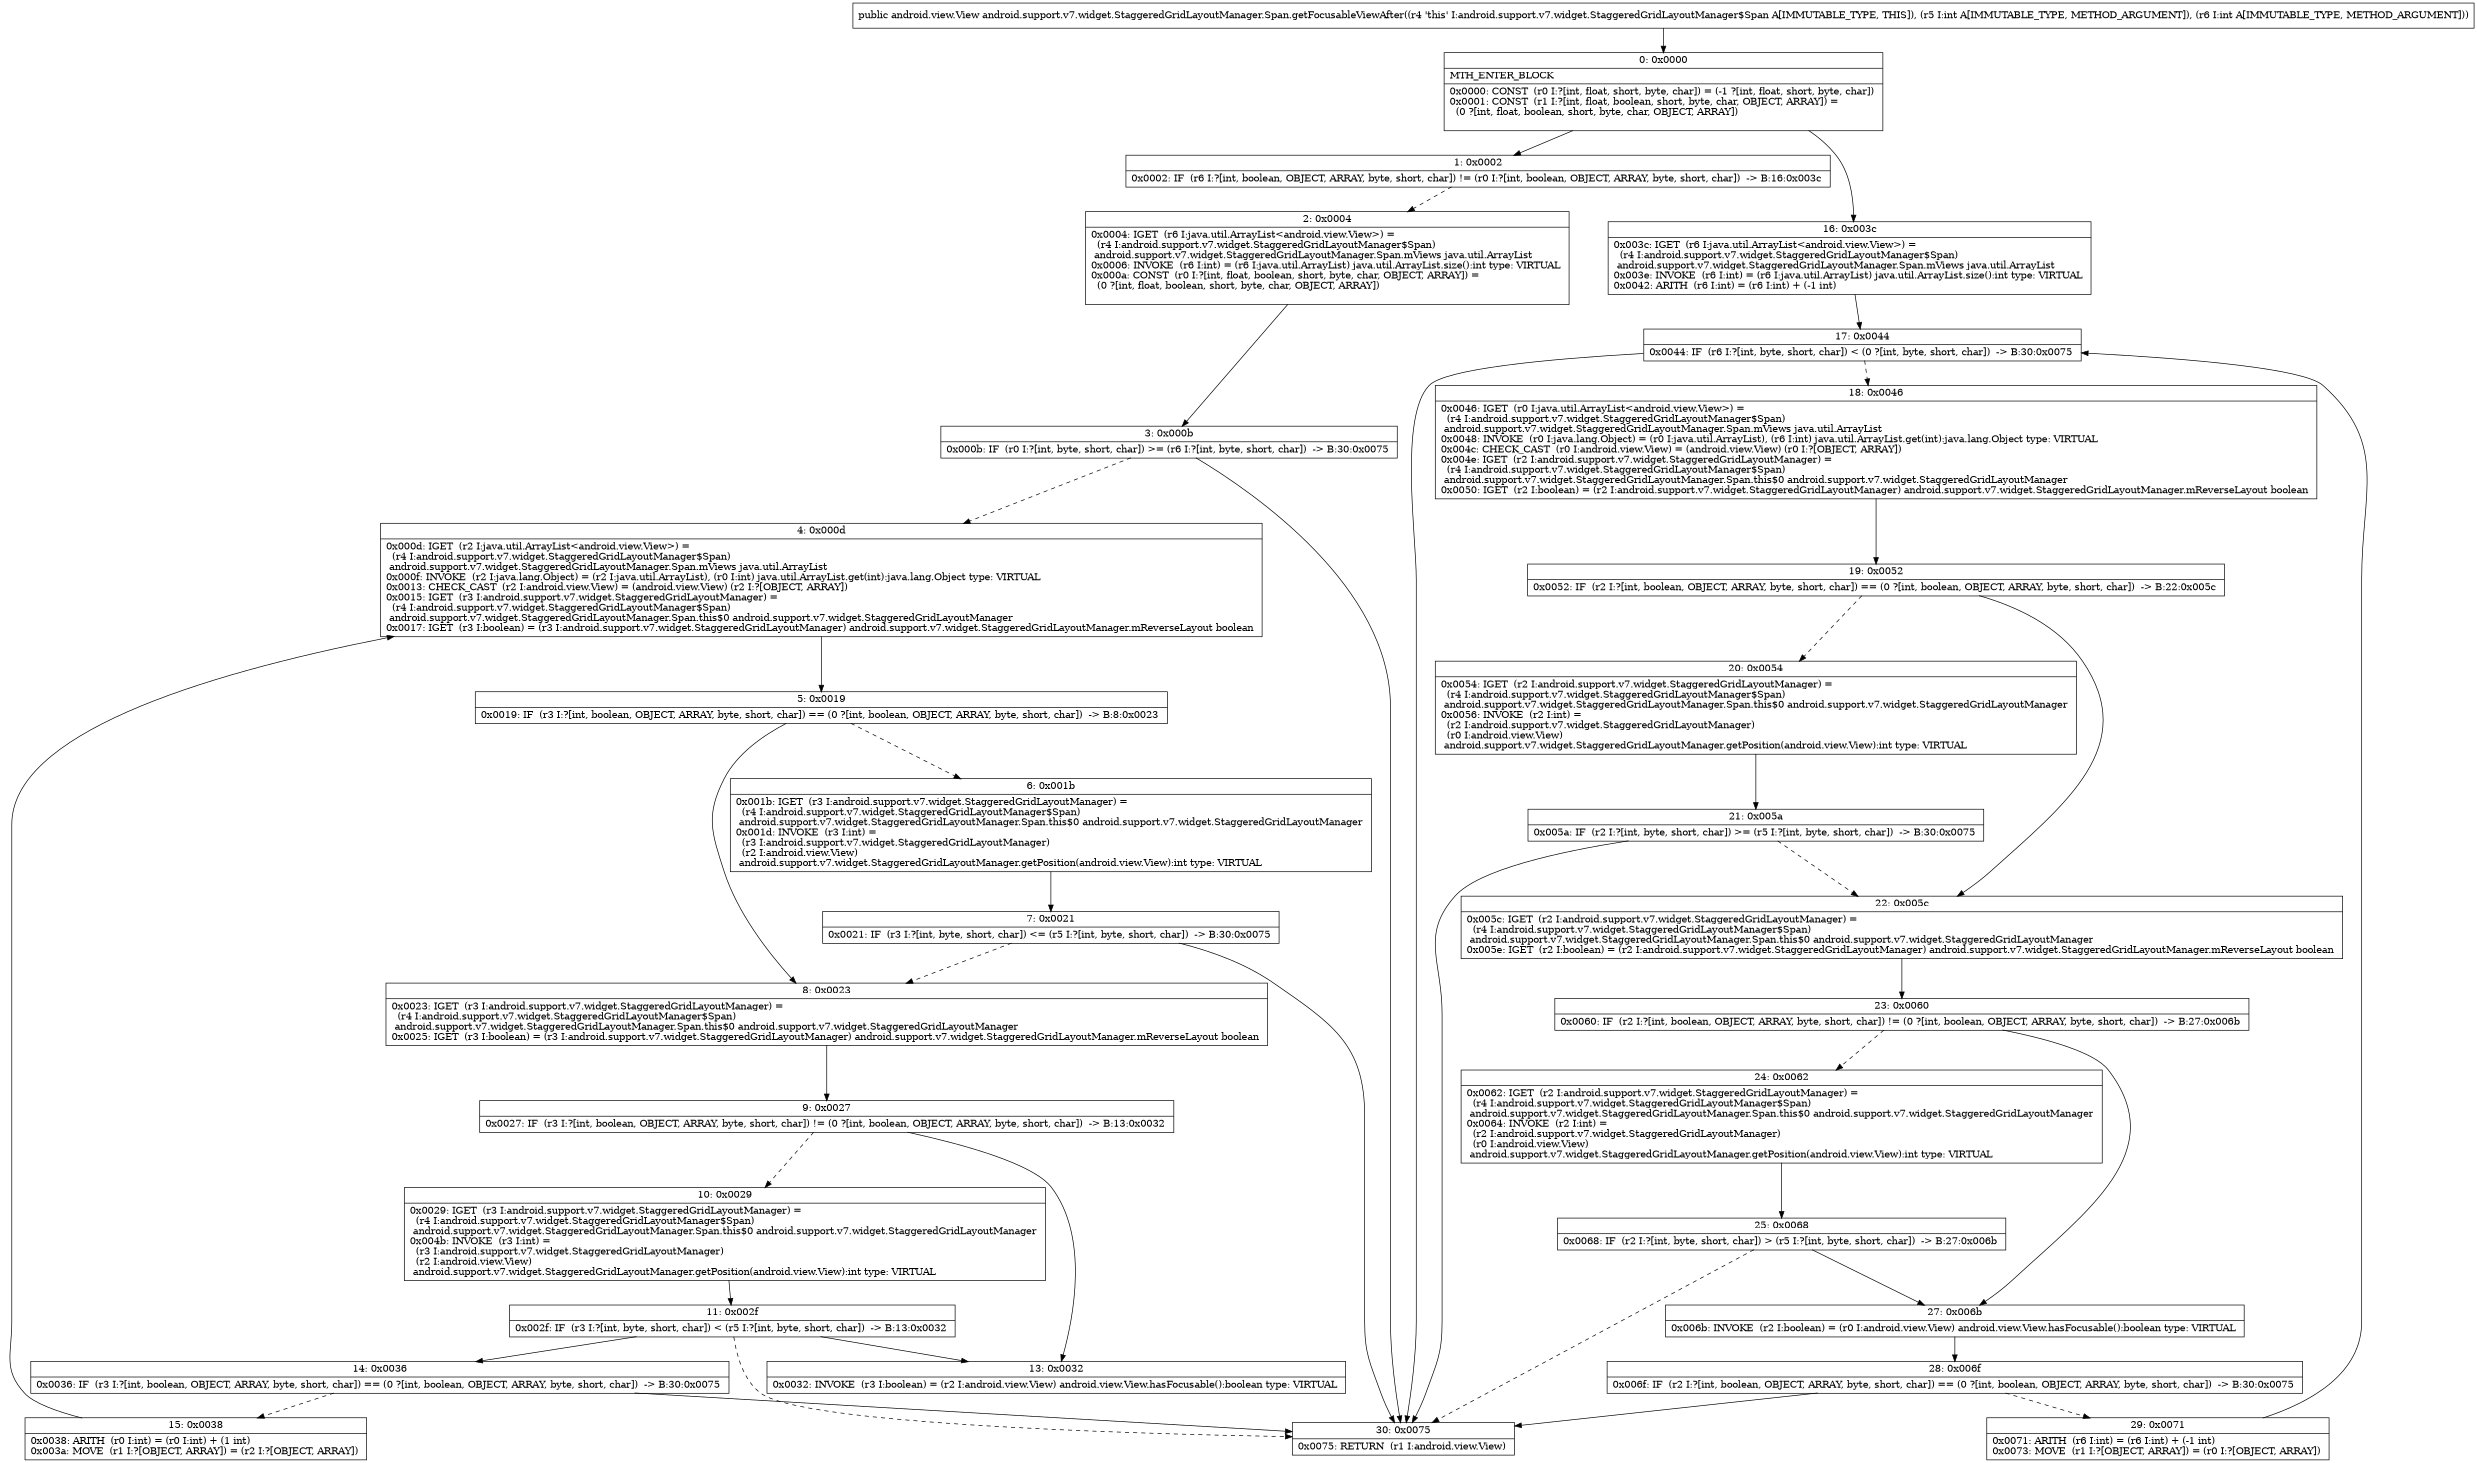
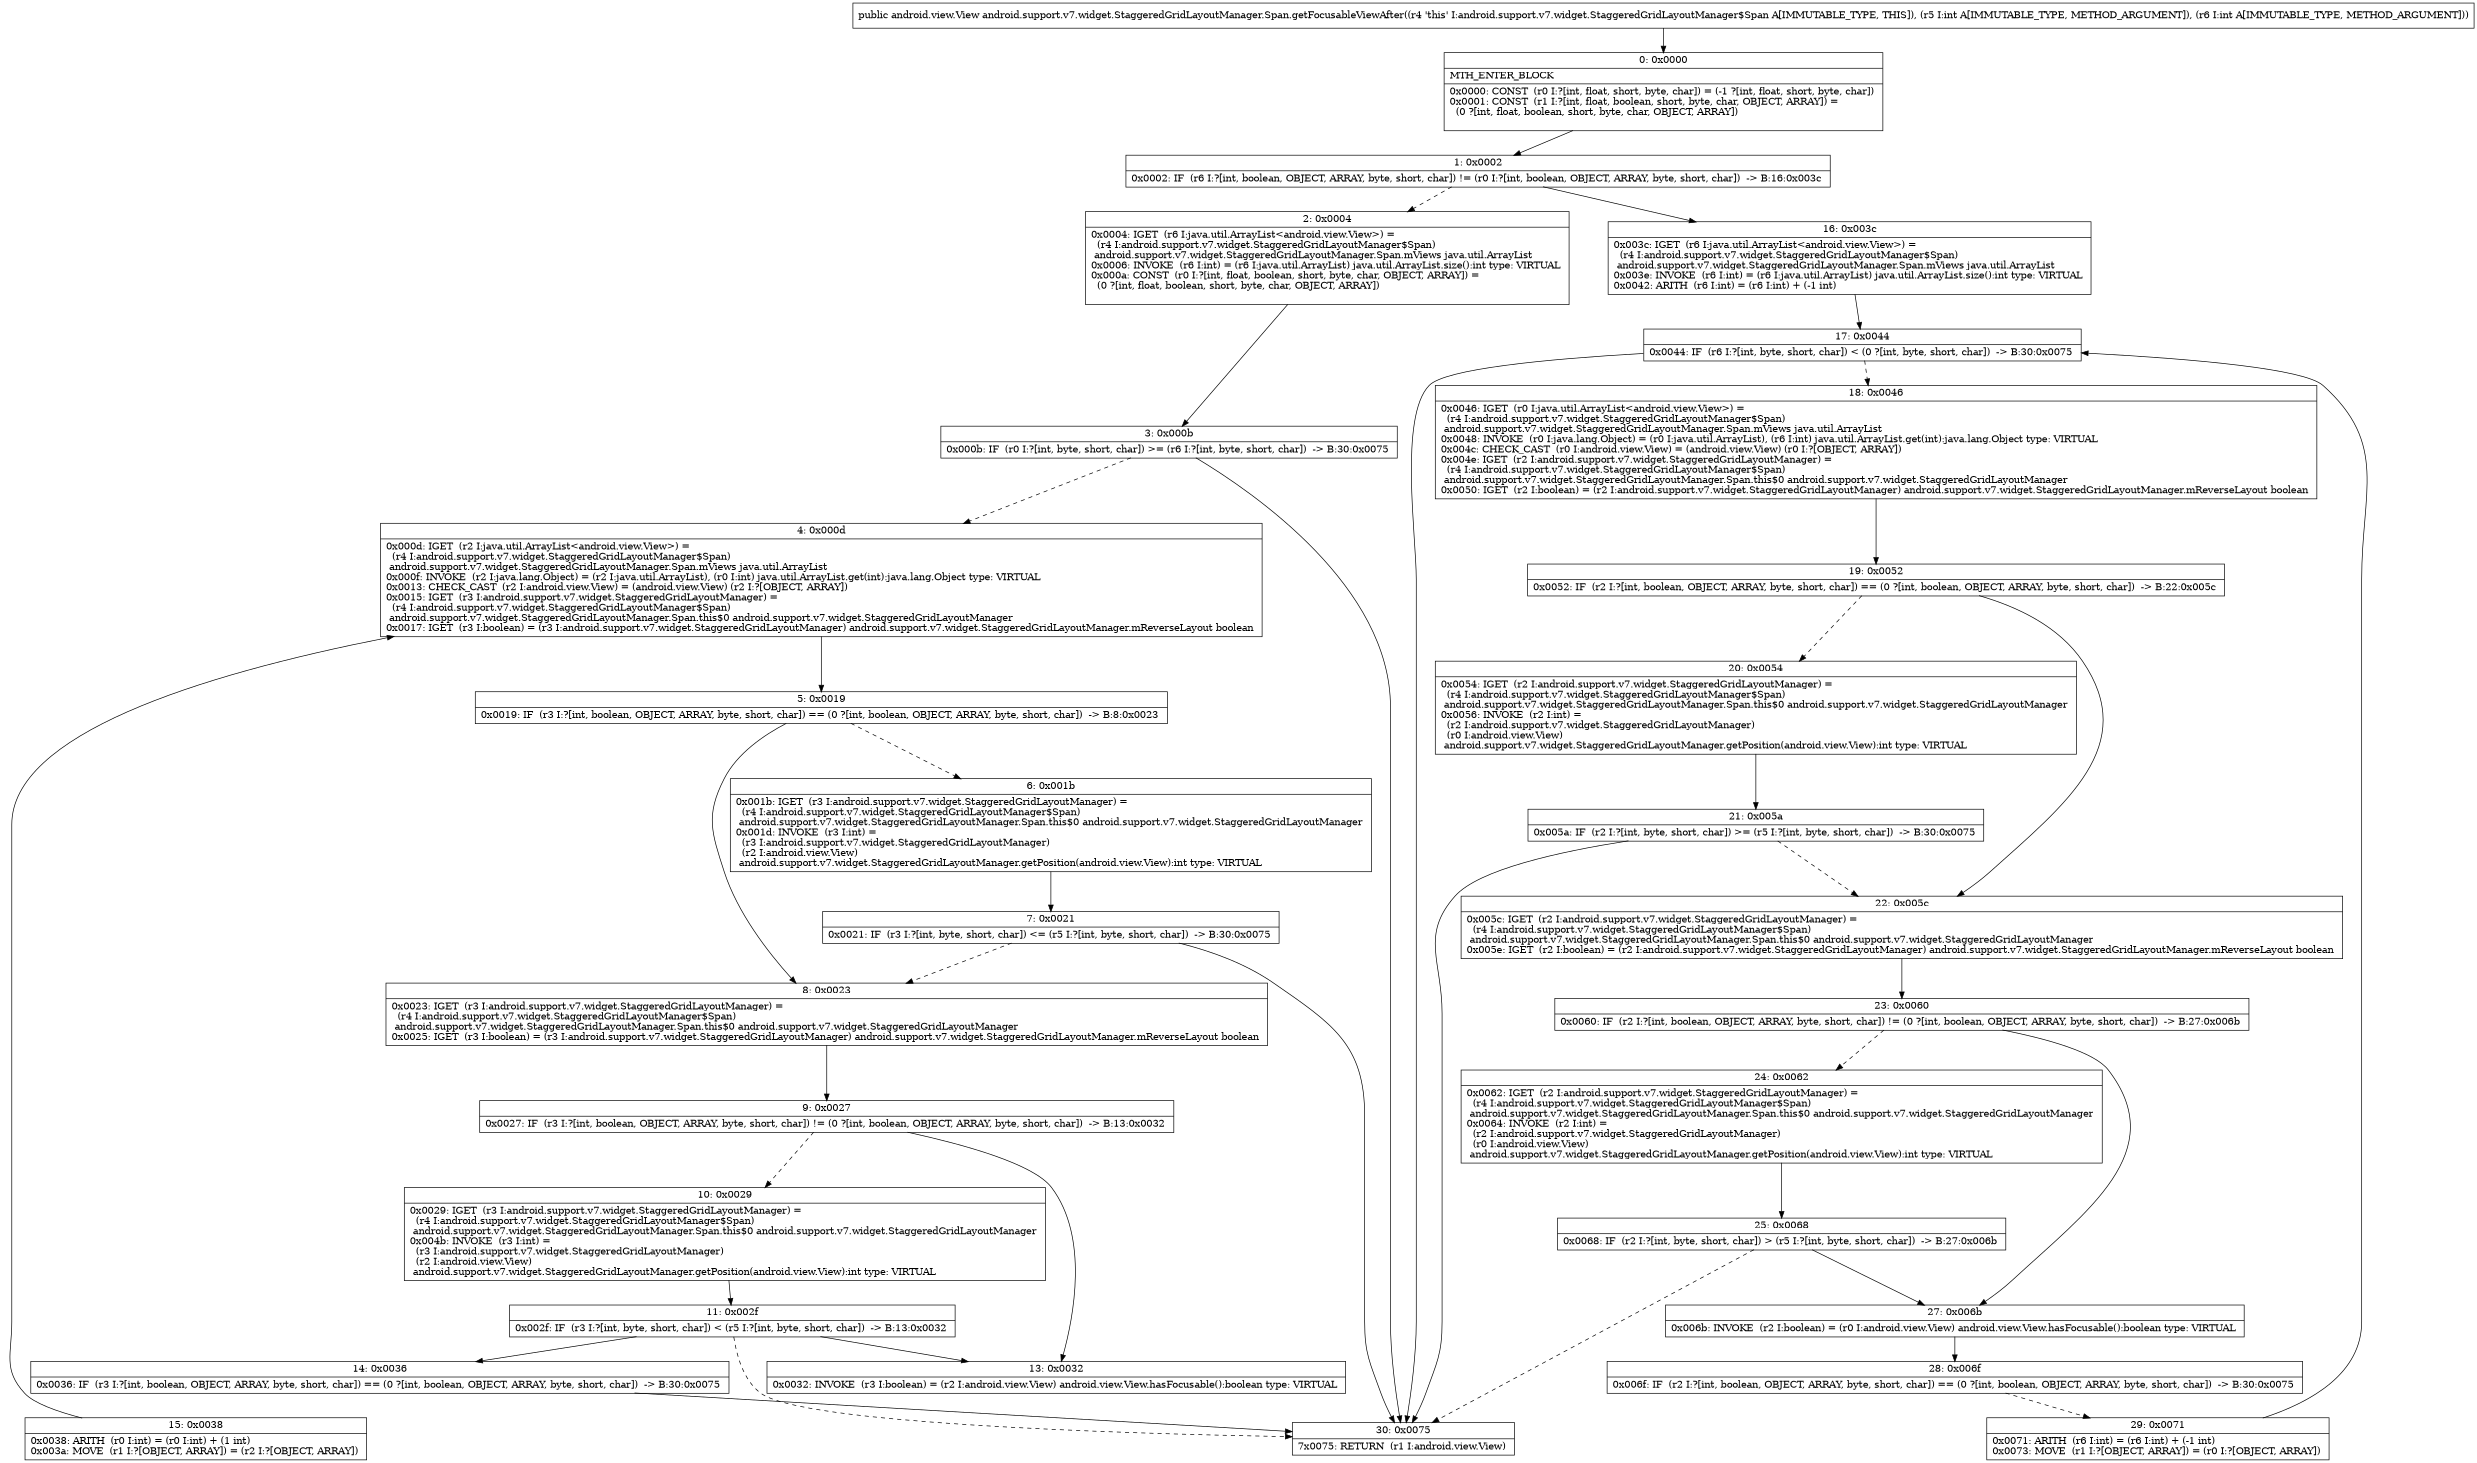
(1843, 166) -> (1616, 204)
(299, 1404) -> none
(1670, 1409) -> none
(1403, 1447) -> (1403, 1447)
